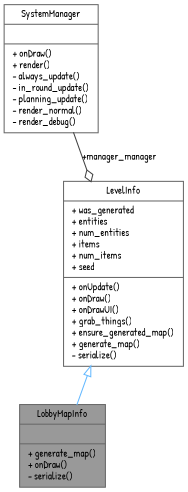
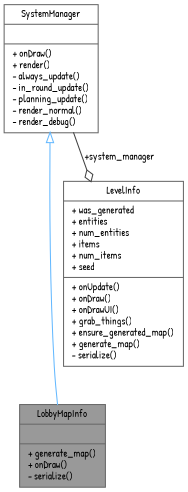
(118, 157) -> (118, 157)
(82, 390) -> (51, 274)
